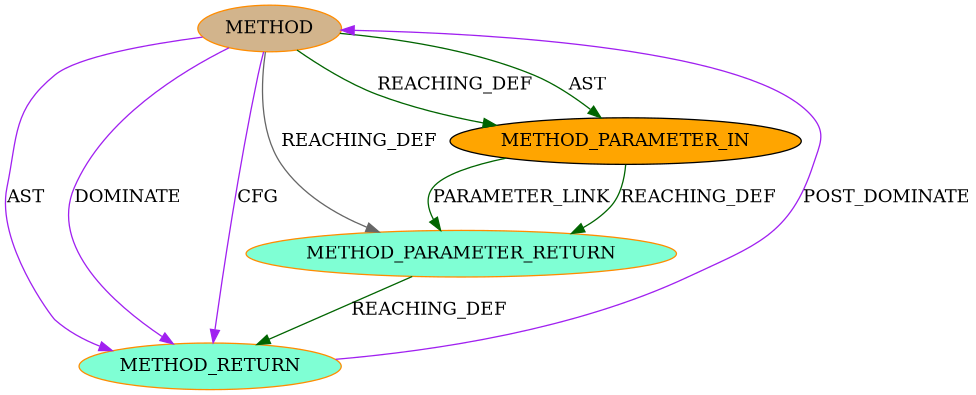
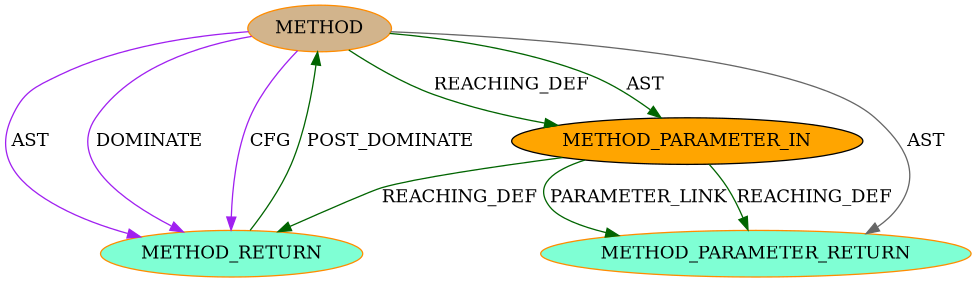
(360, 141) -> (926, 141)
(811, 171) -> (296, 153)
(341, 308) -> (423, 179)
